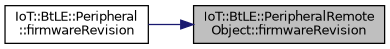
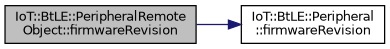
(164, 25) -> (212, 25)
